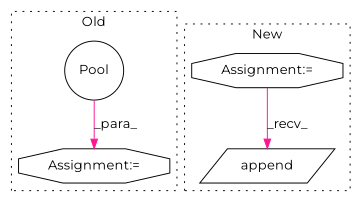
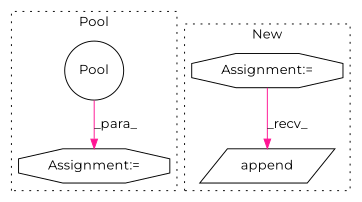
(94, 22) -> (94, 22)
